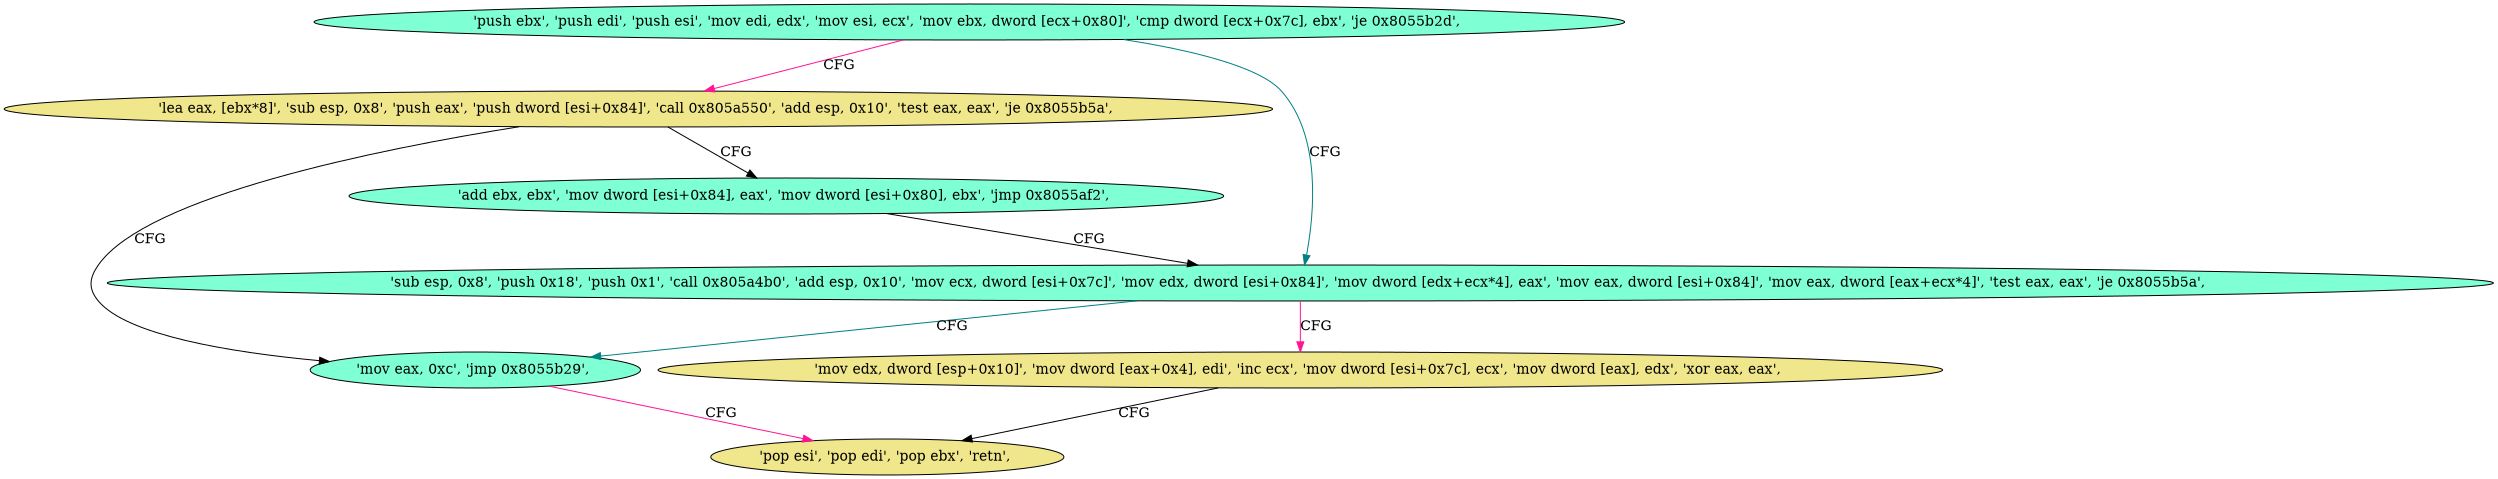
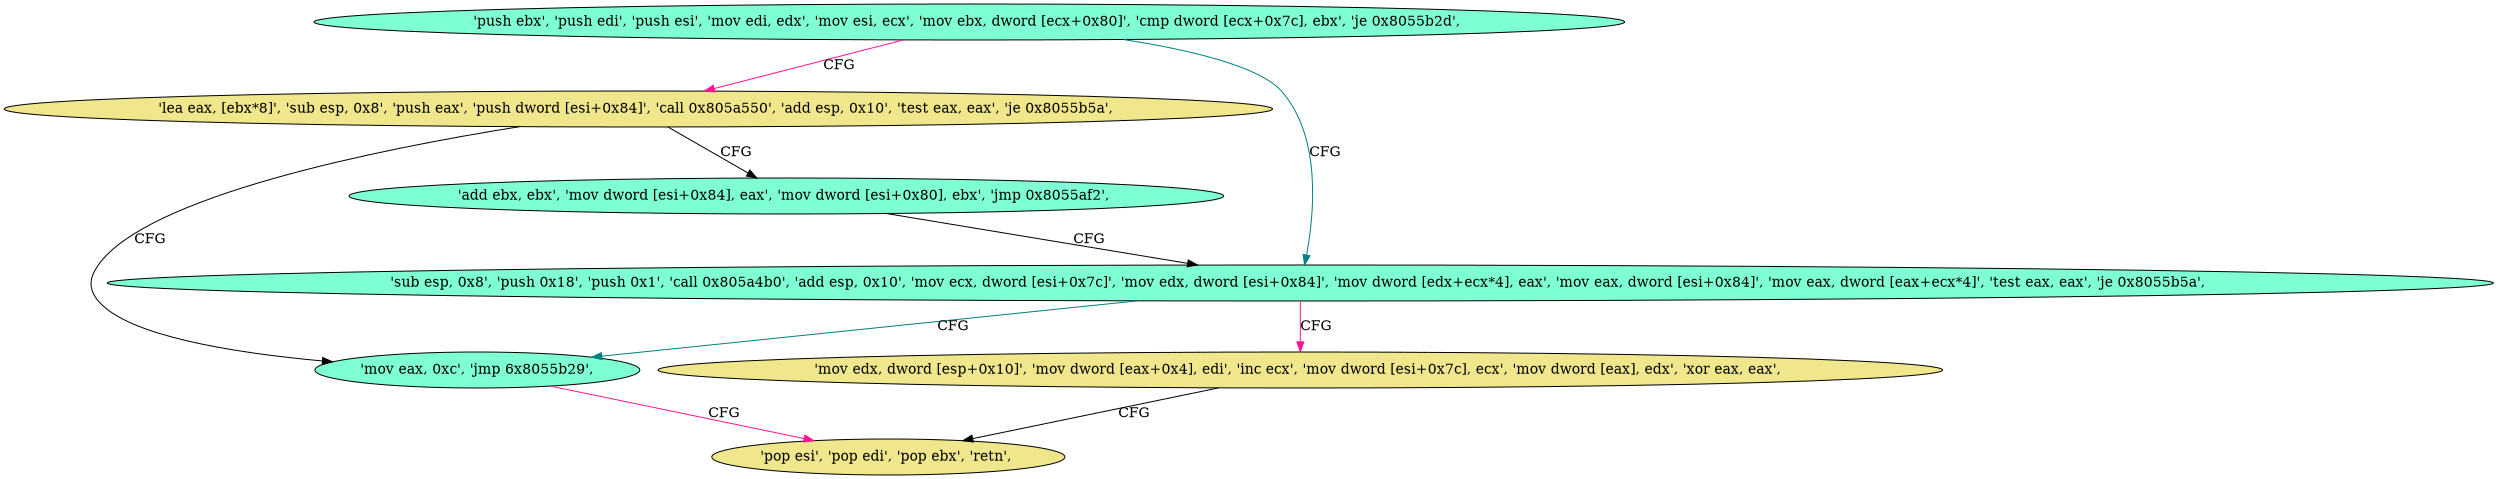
(475, 370) -> (477, 370)
